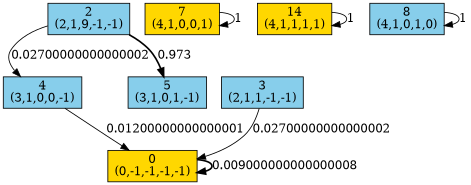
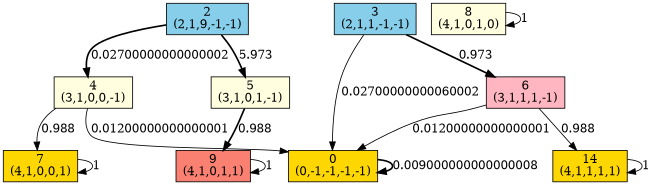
(407, 19) -> (469, 19)
(18, 41) -> (117, 36)
(174, 56) -> (256, 56)
(43, 93) -> (93, 93)
(167, 93) -> (250, 93)
none -> (526, 93)
none -> (42, 122)
(321, 129) -> (410, 93)
none -> (213, 166)
